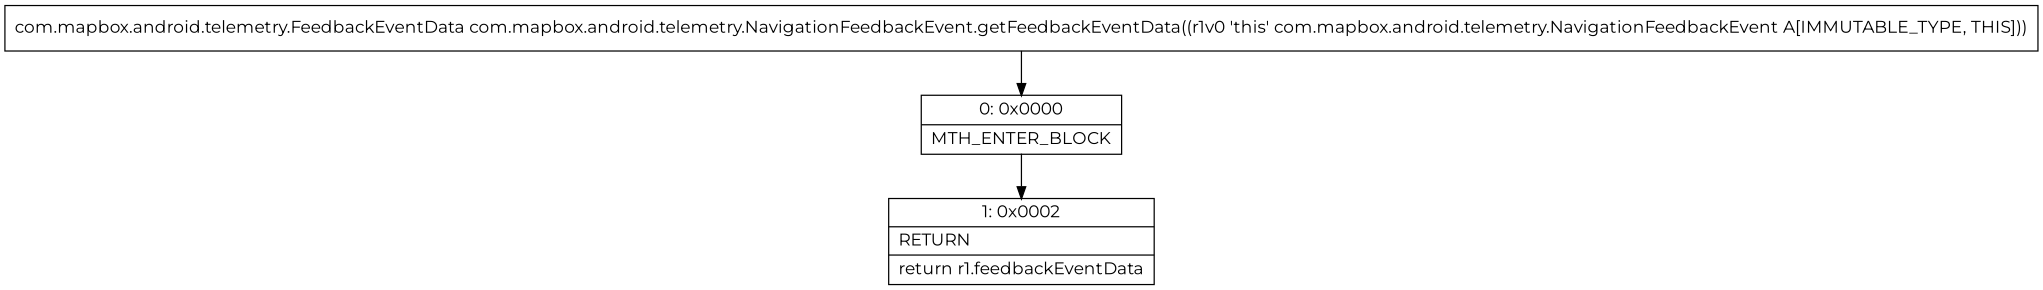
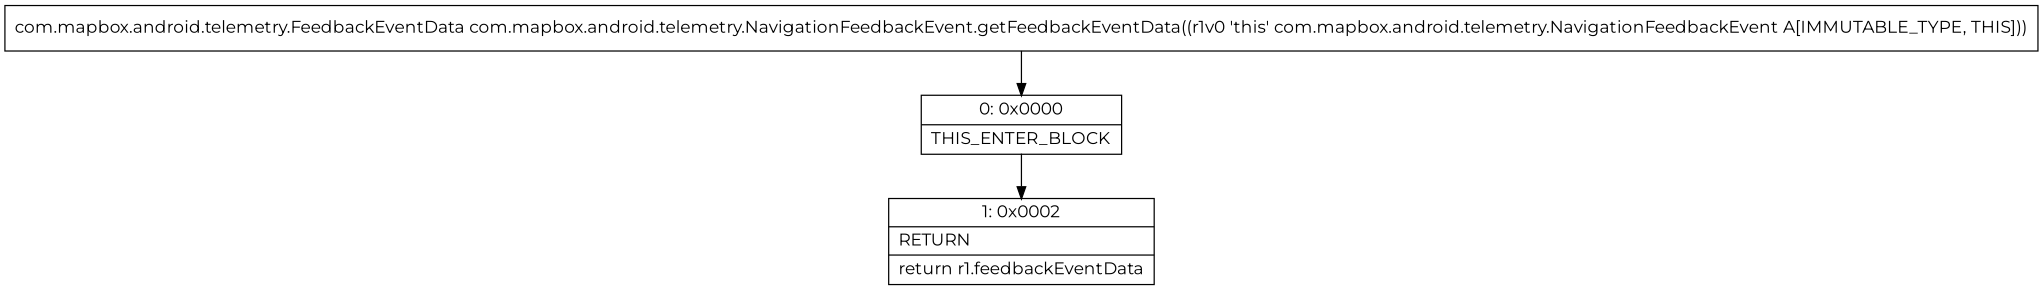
(1021, 139) -> (1021, 139)
